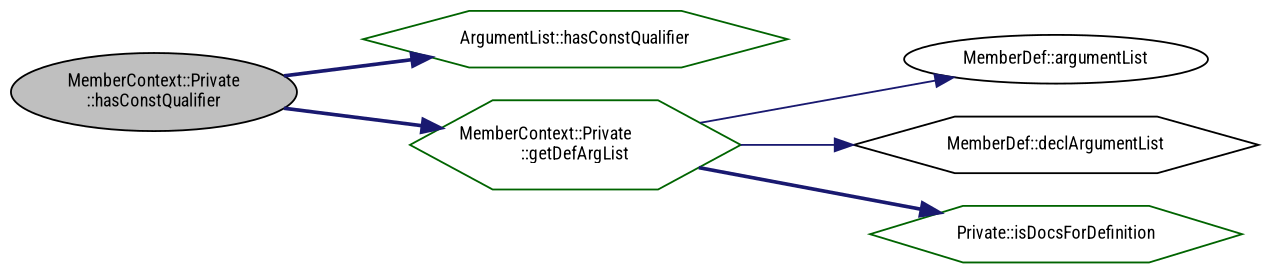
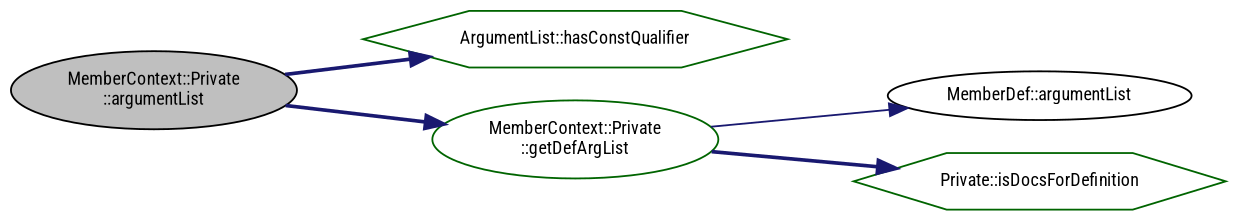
(154, 92) -> (154, 90)
(575, 145) -> (575, 139)
(1056, 145) -> none
